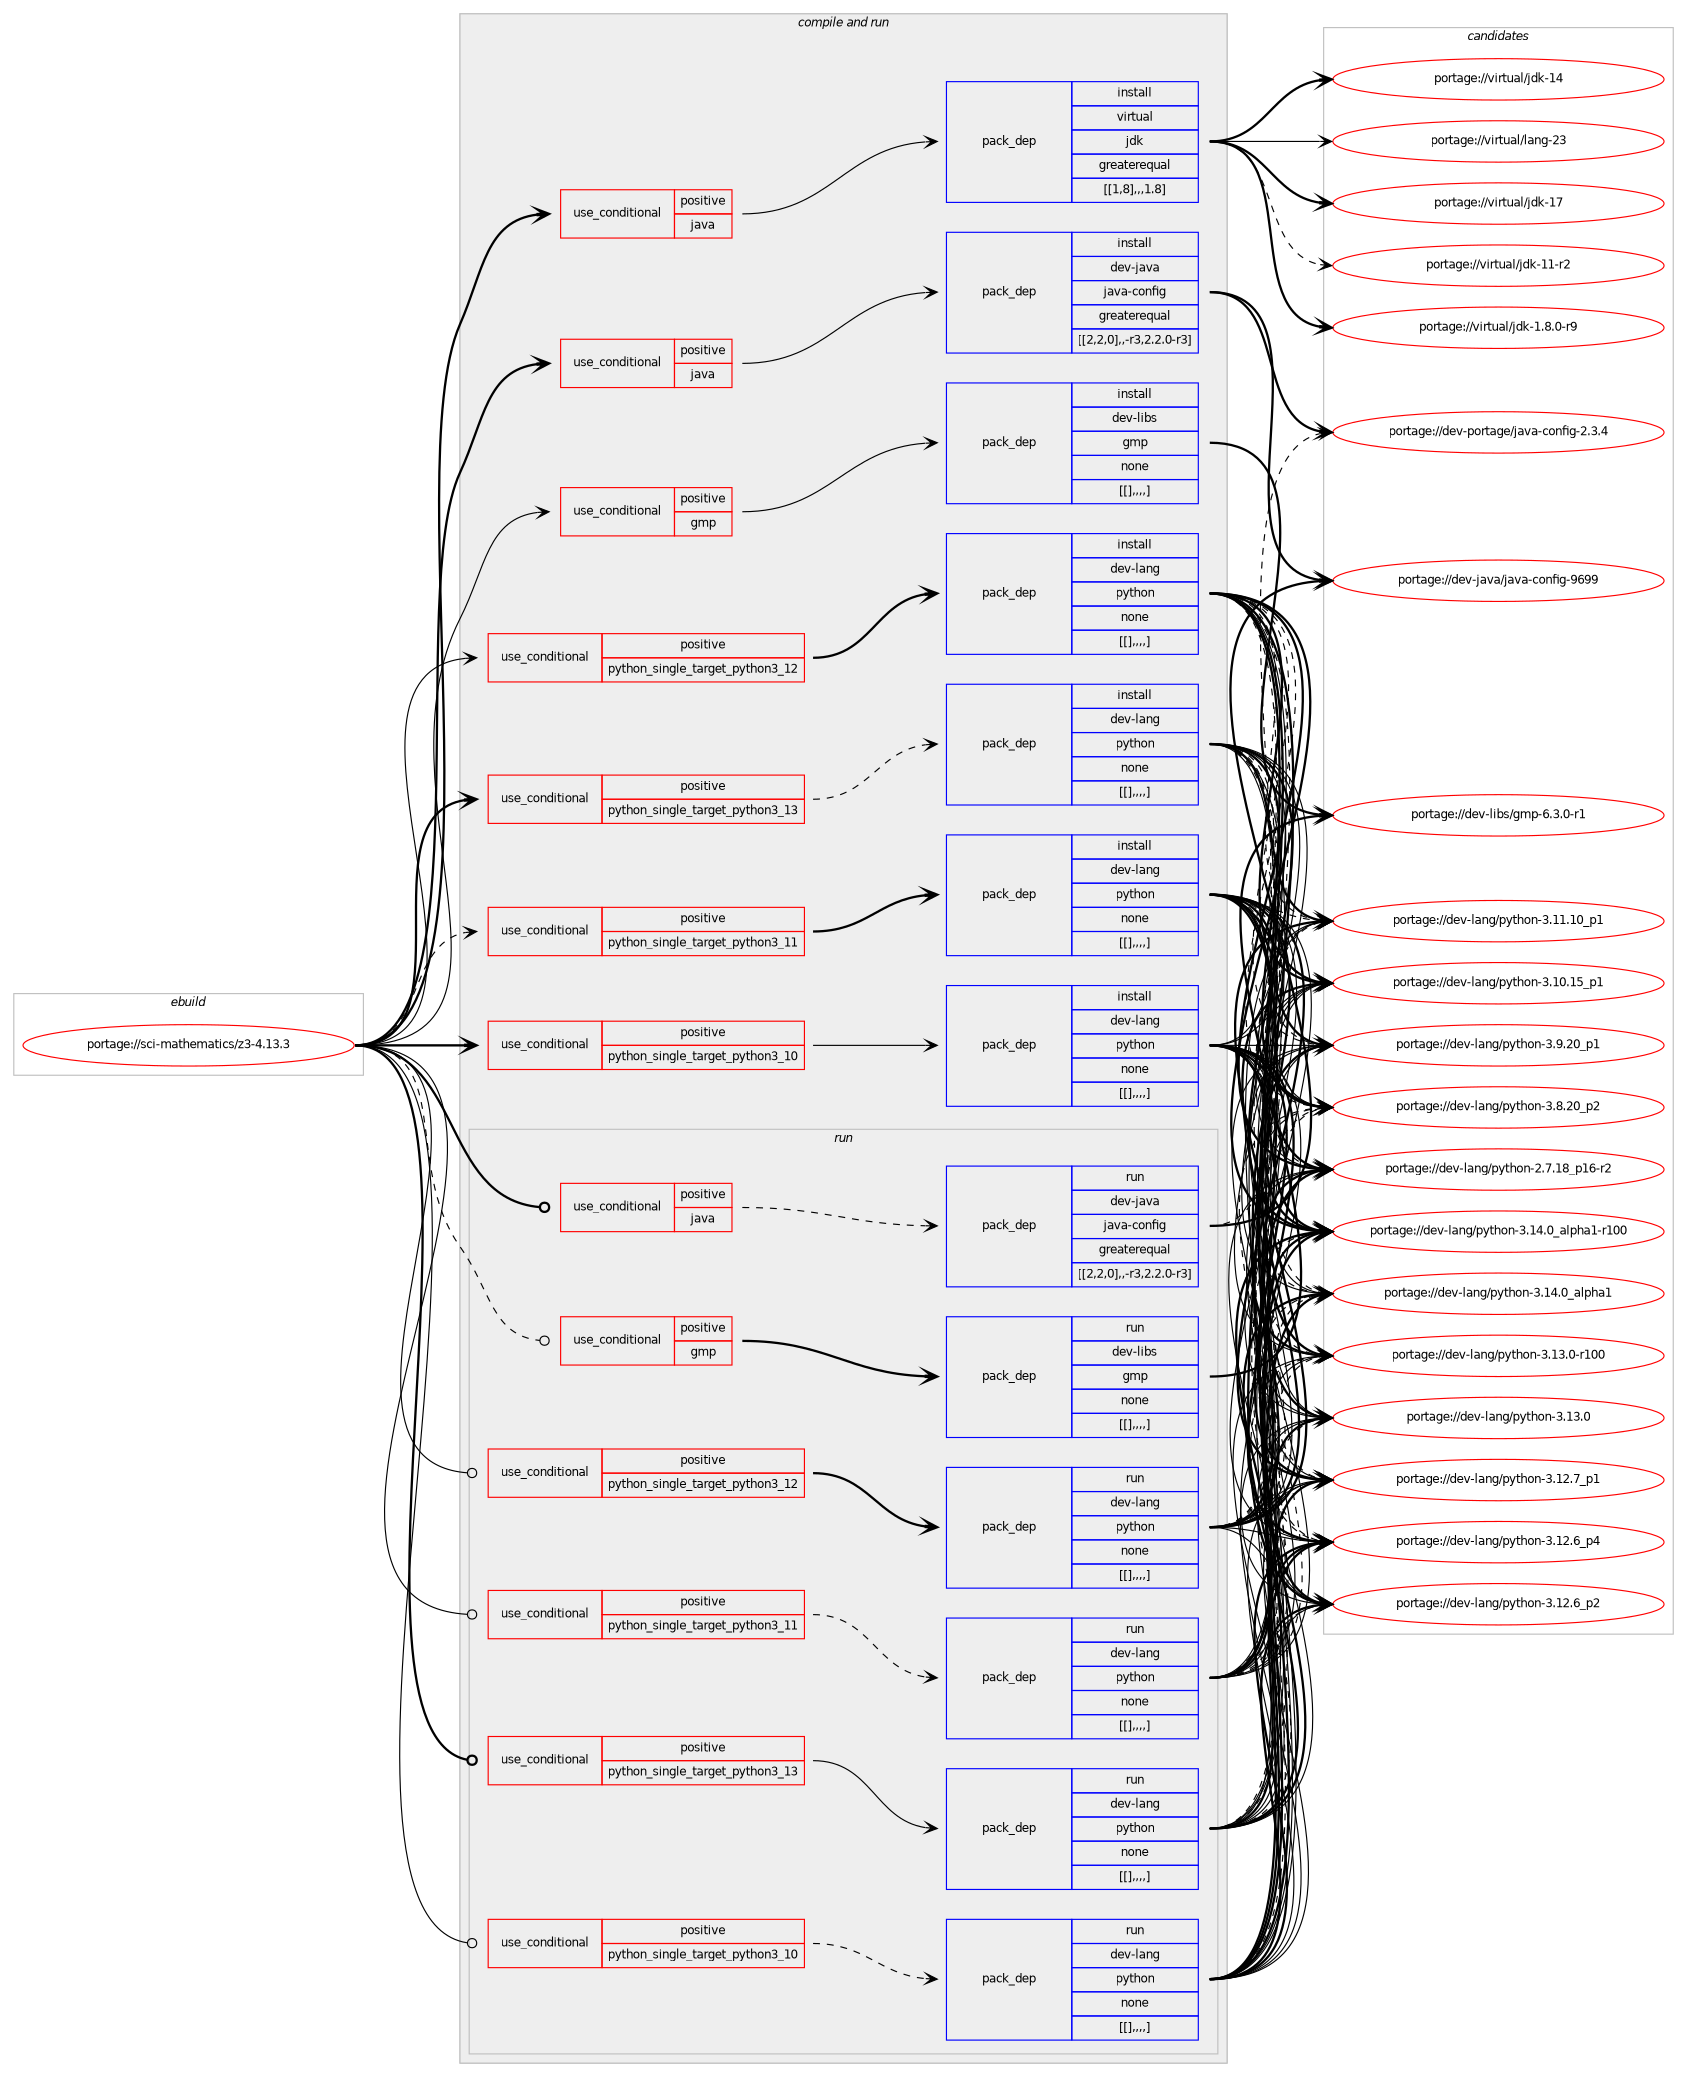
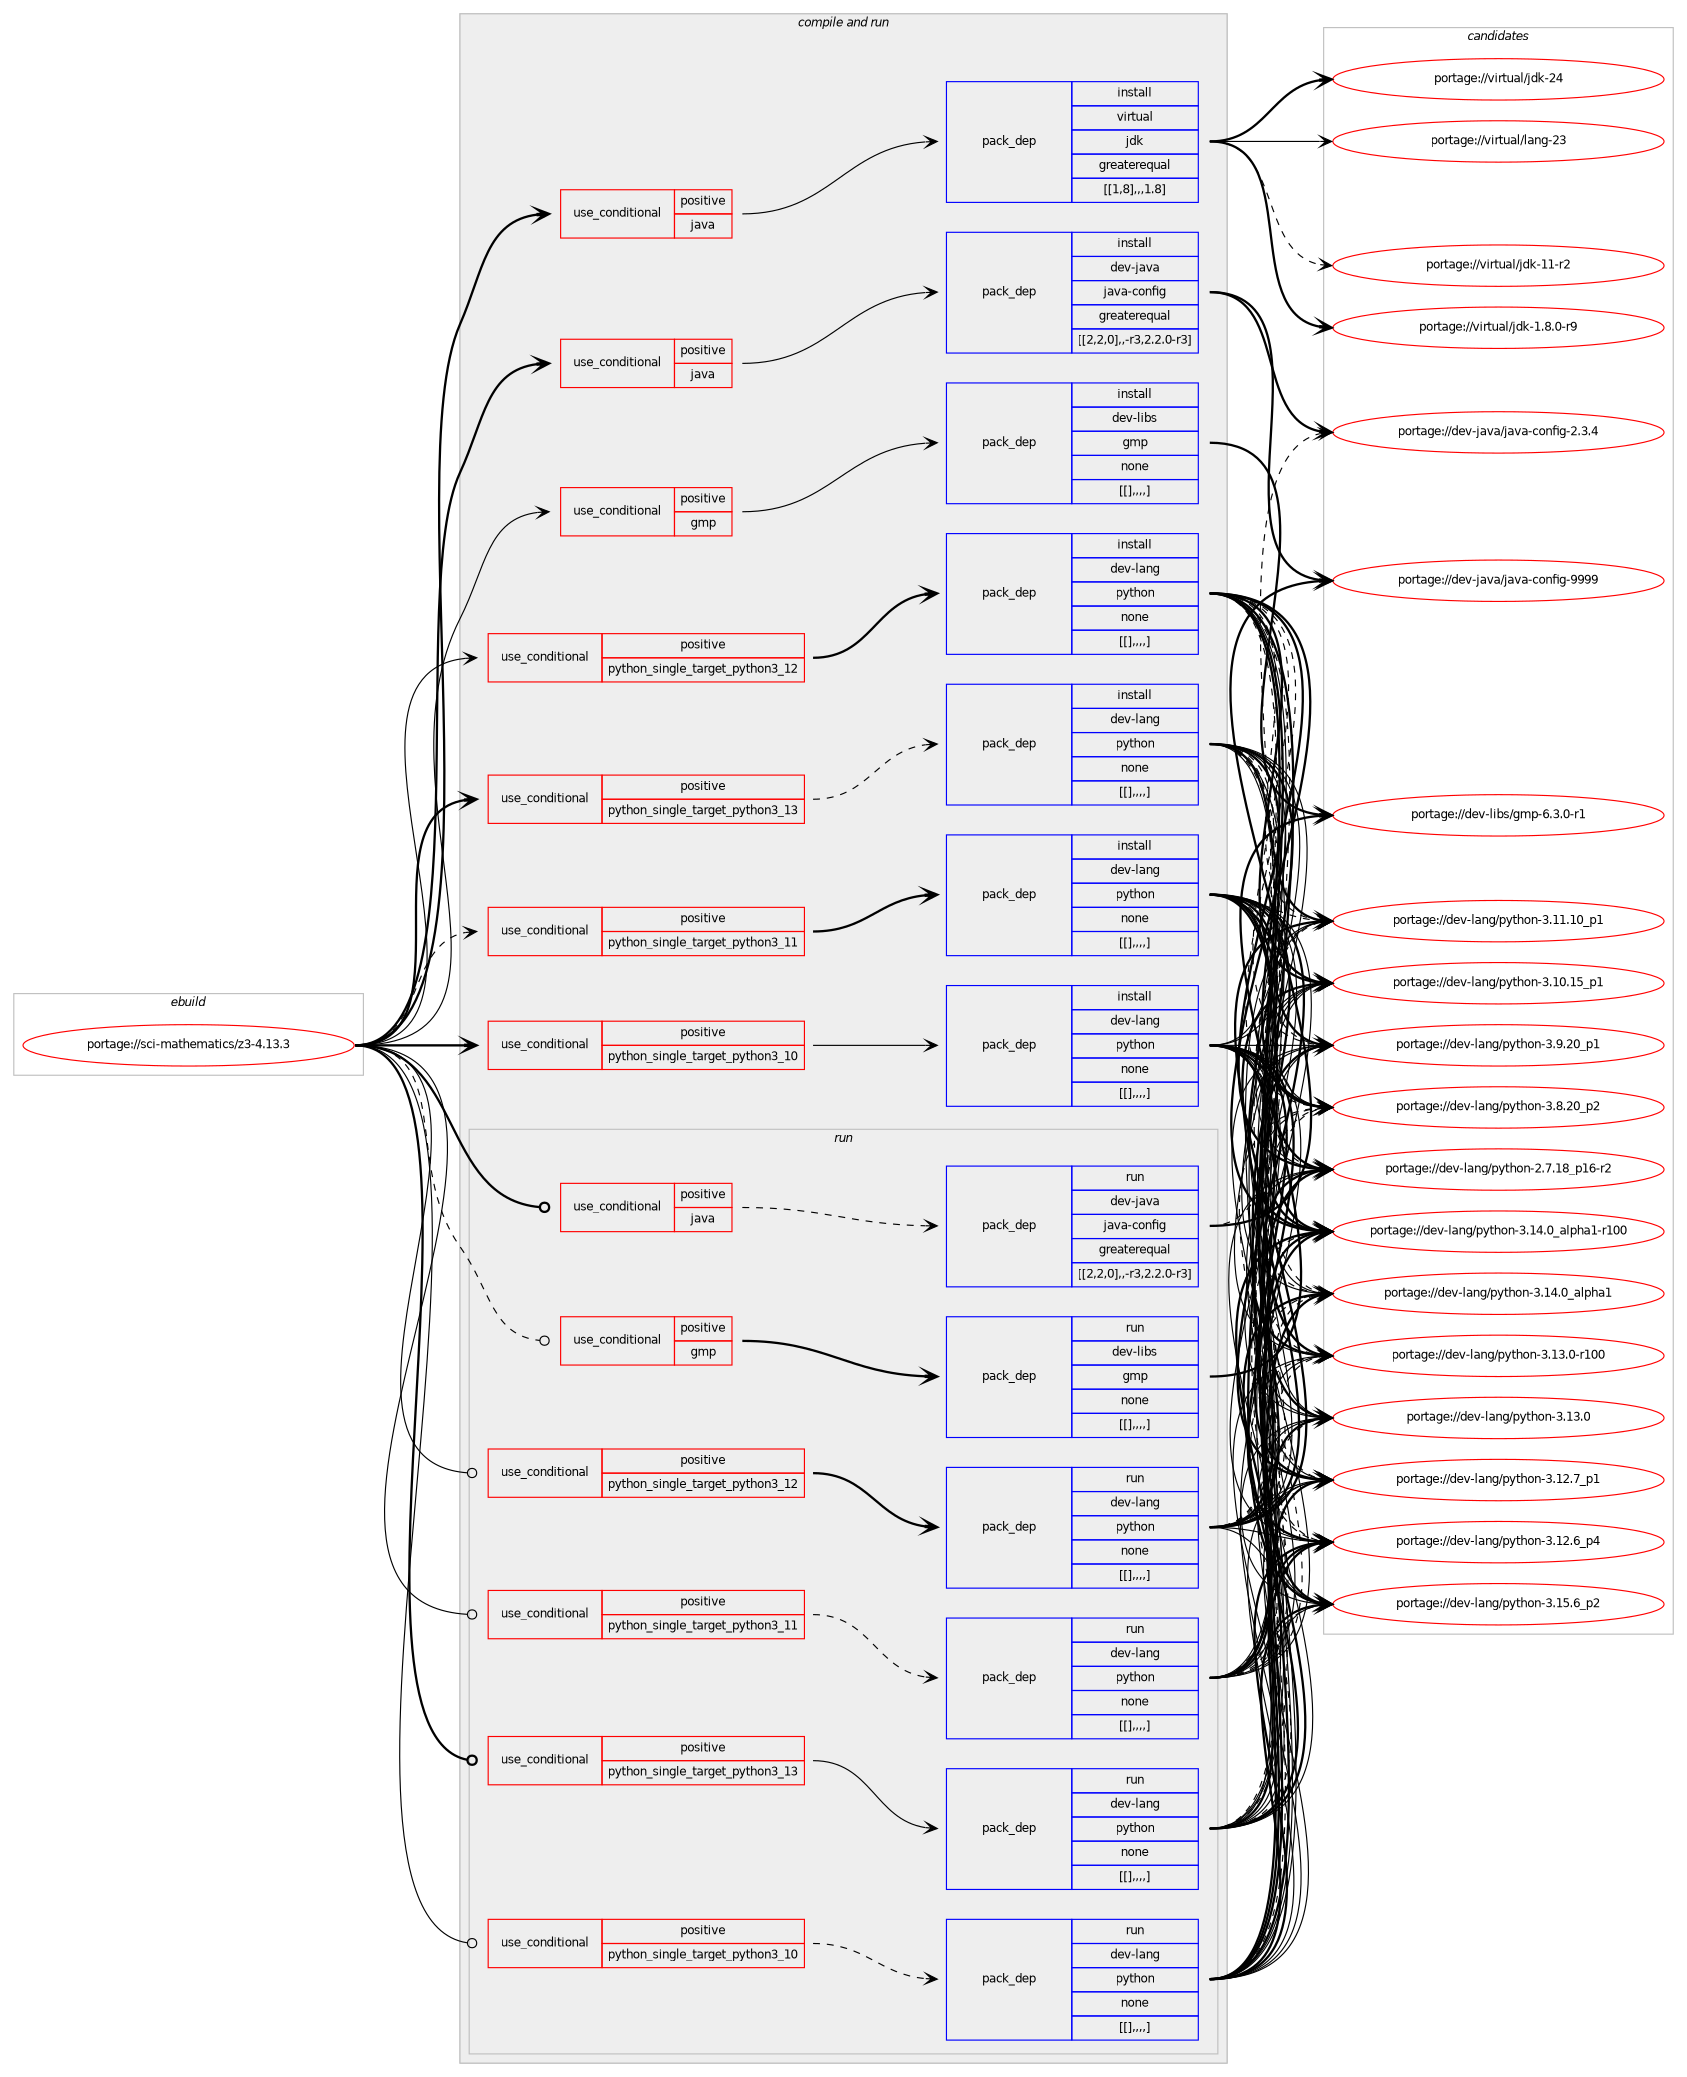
(1498, 79) -> (1498, 79)
(1498, 204) -> none
(1498, 432) -> (1498, 432)
(1498, 581) -> (1498, 581)
(1498, 1604) -> (1498, 1604)
